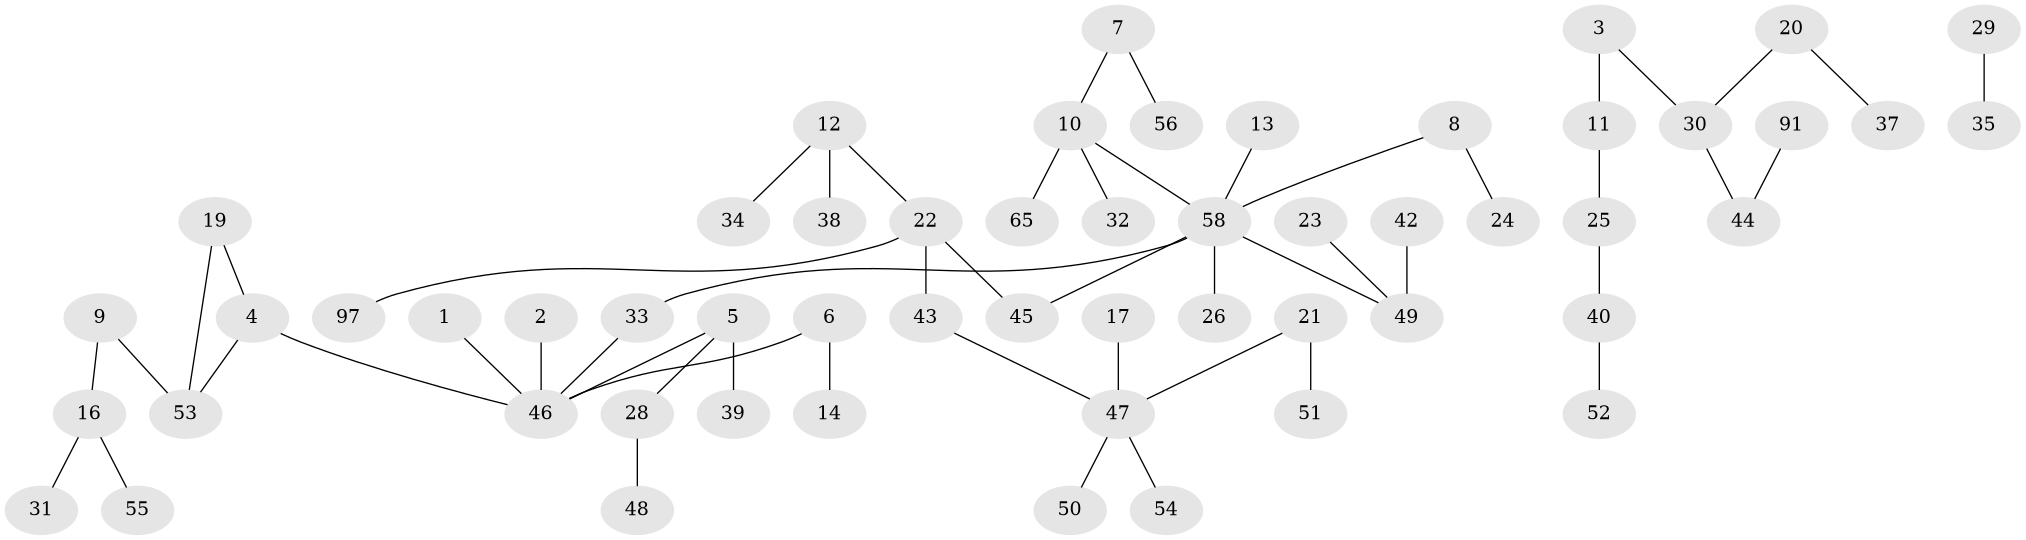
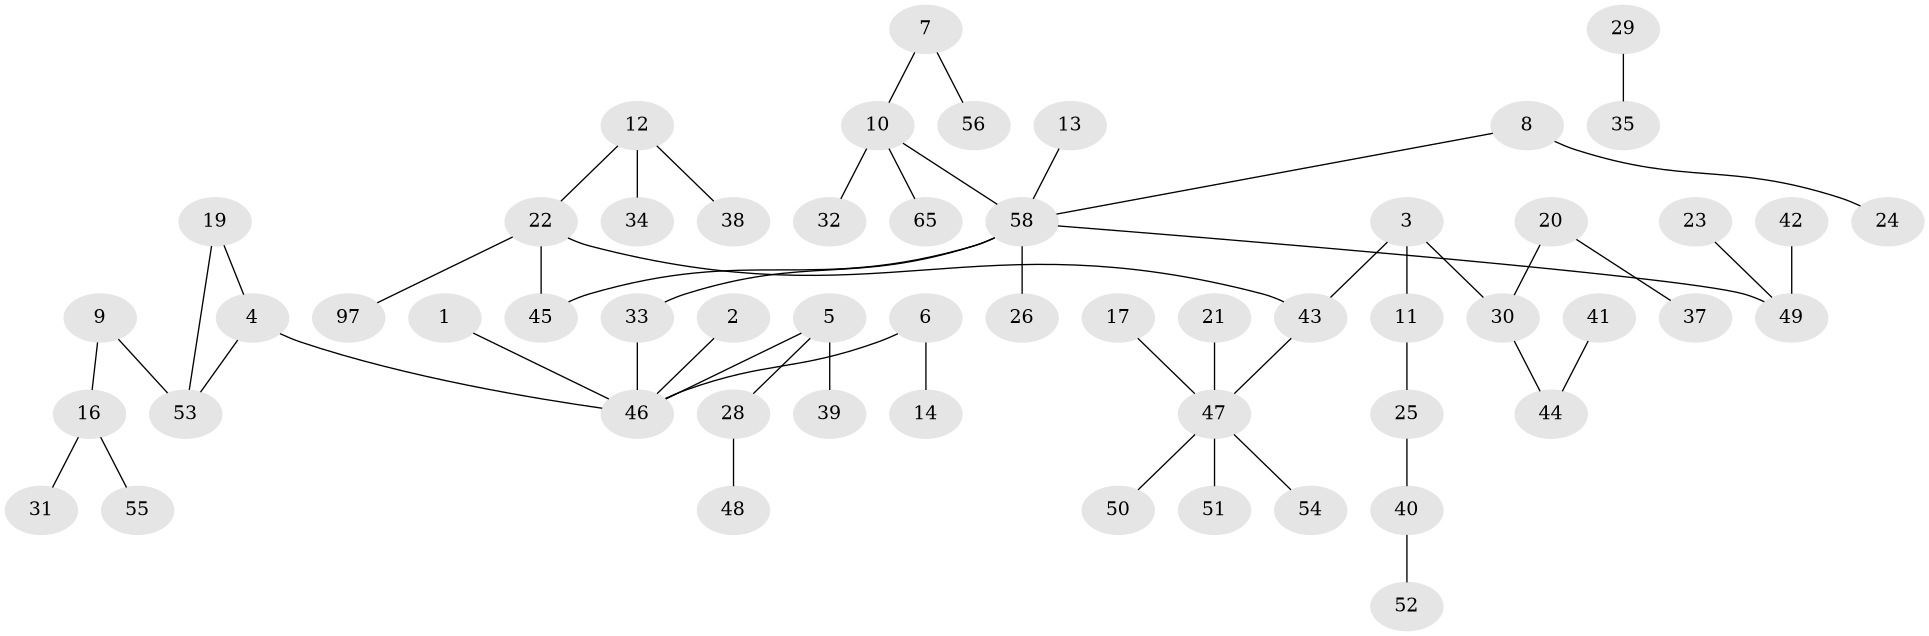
(1792, 126) -> (1599, 318)
none -> (1359, 270)
(1311, 366) -> (1215, 462)
